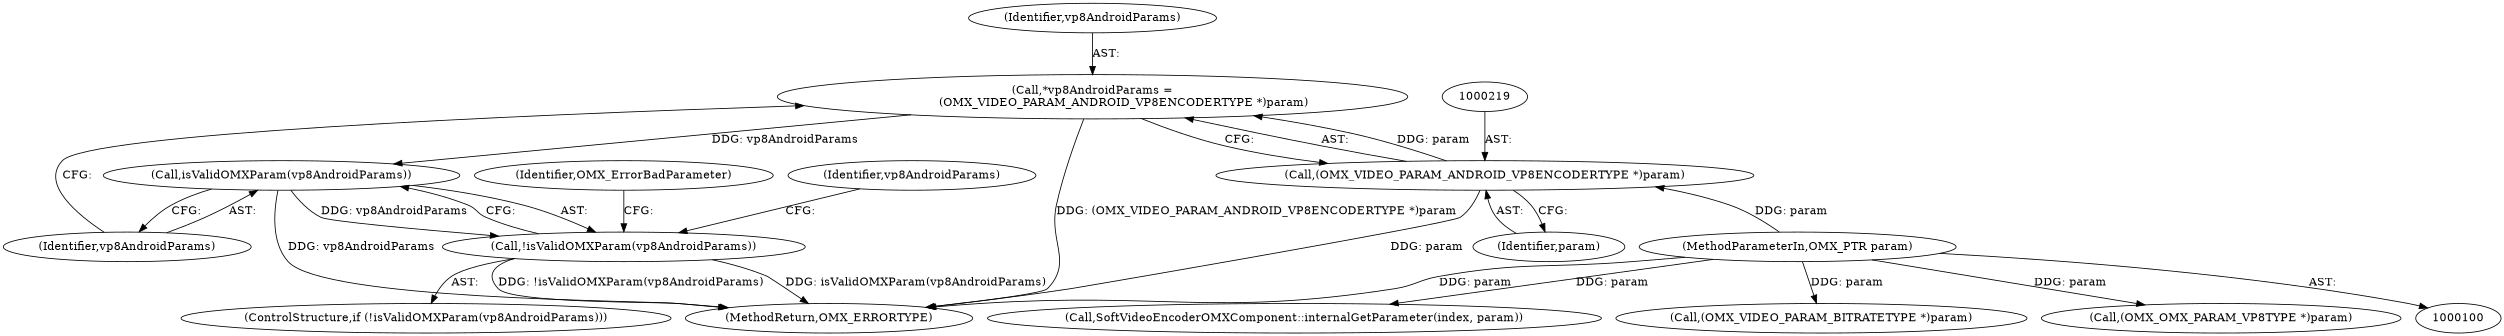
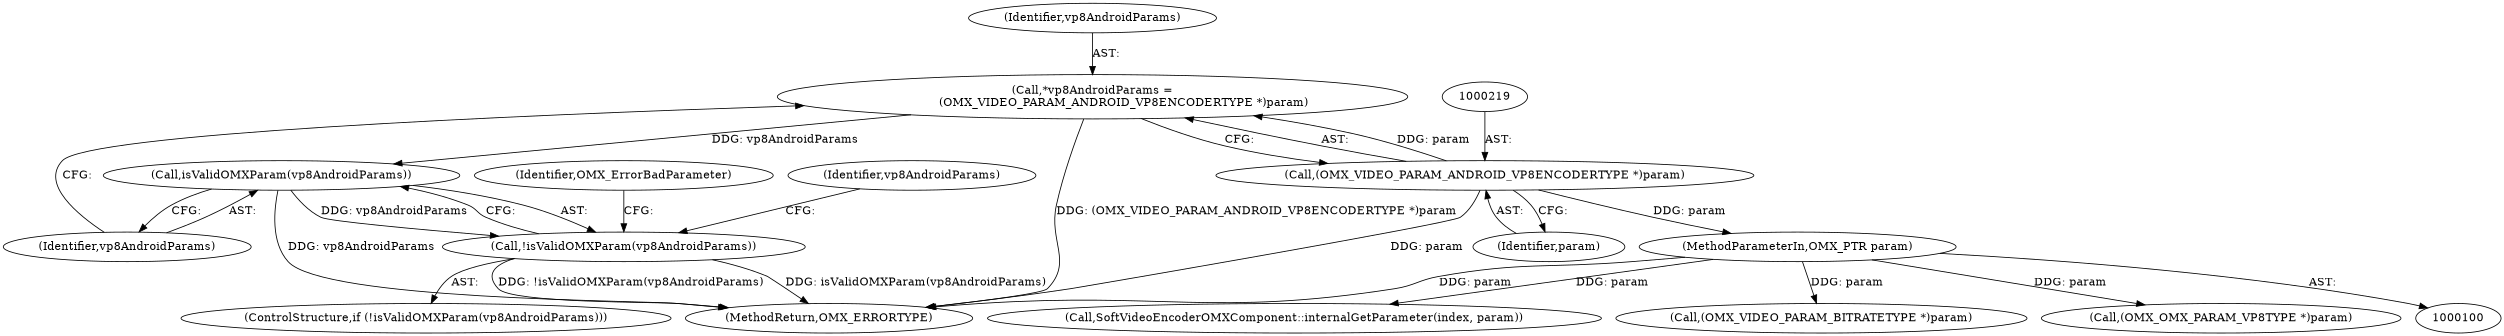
(1724, 203) -> (1630, 212)
